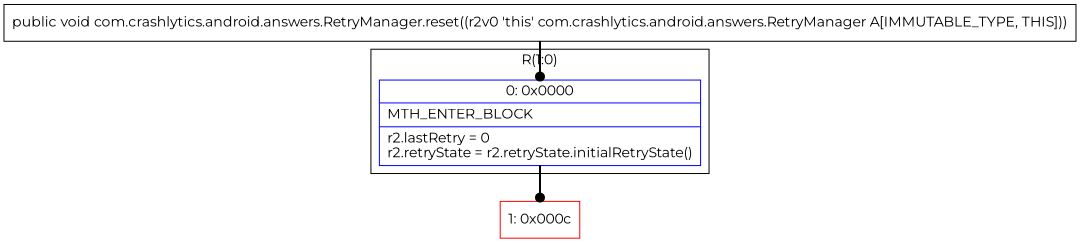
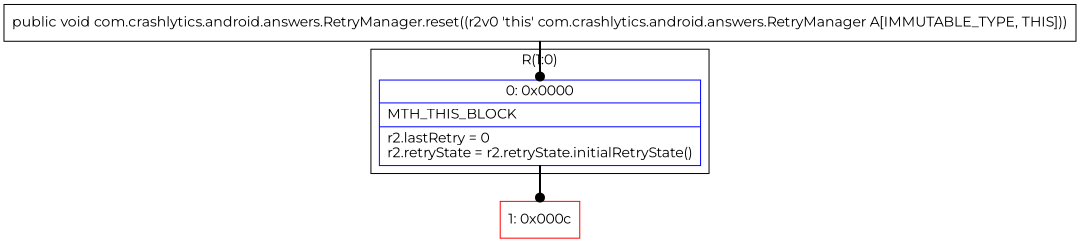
(460, 114) -> (452, 114)
